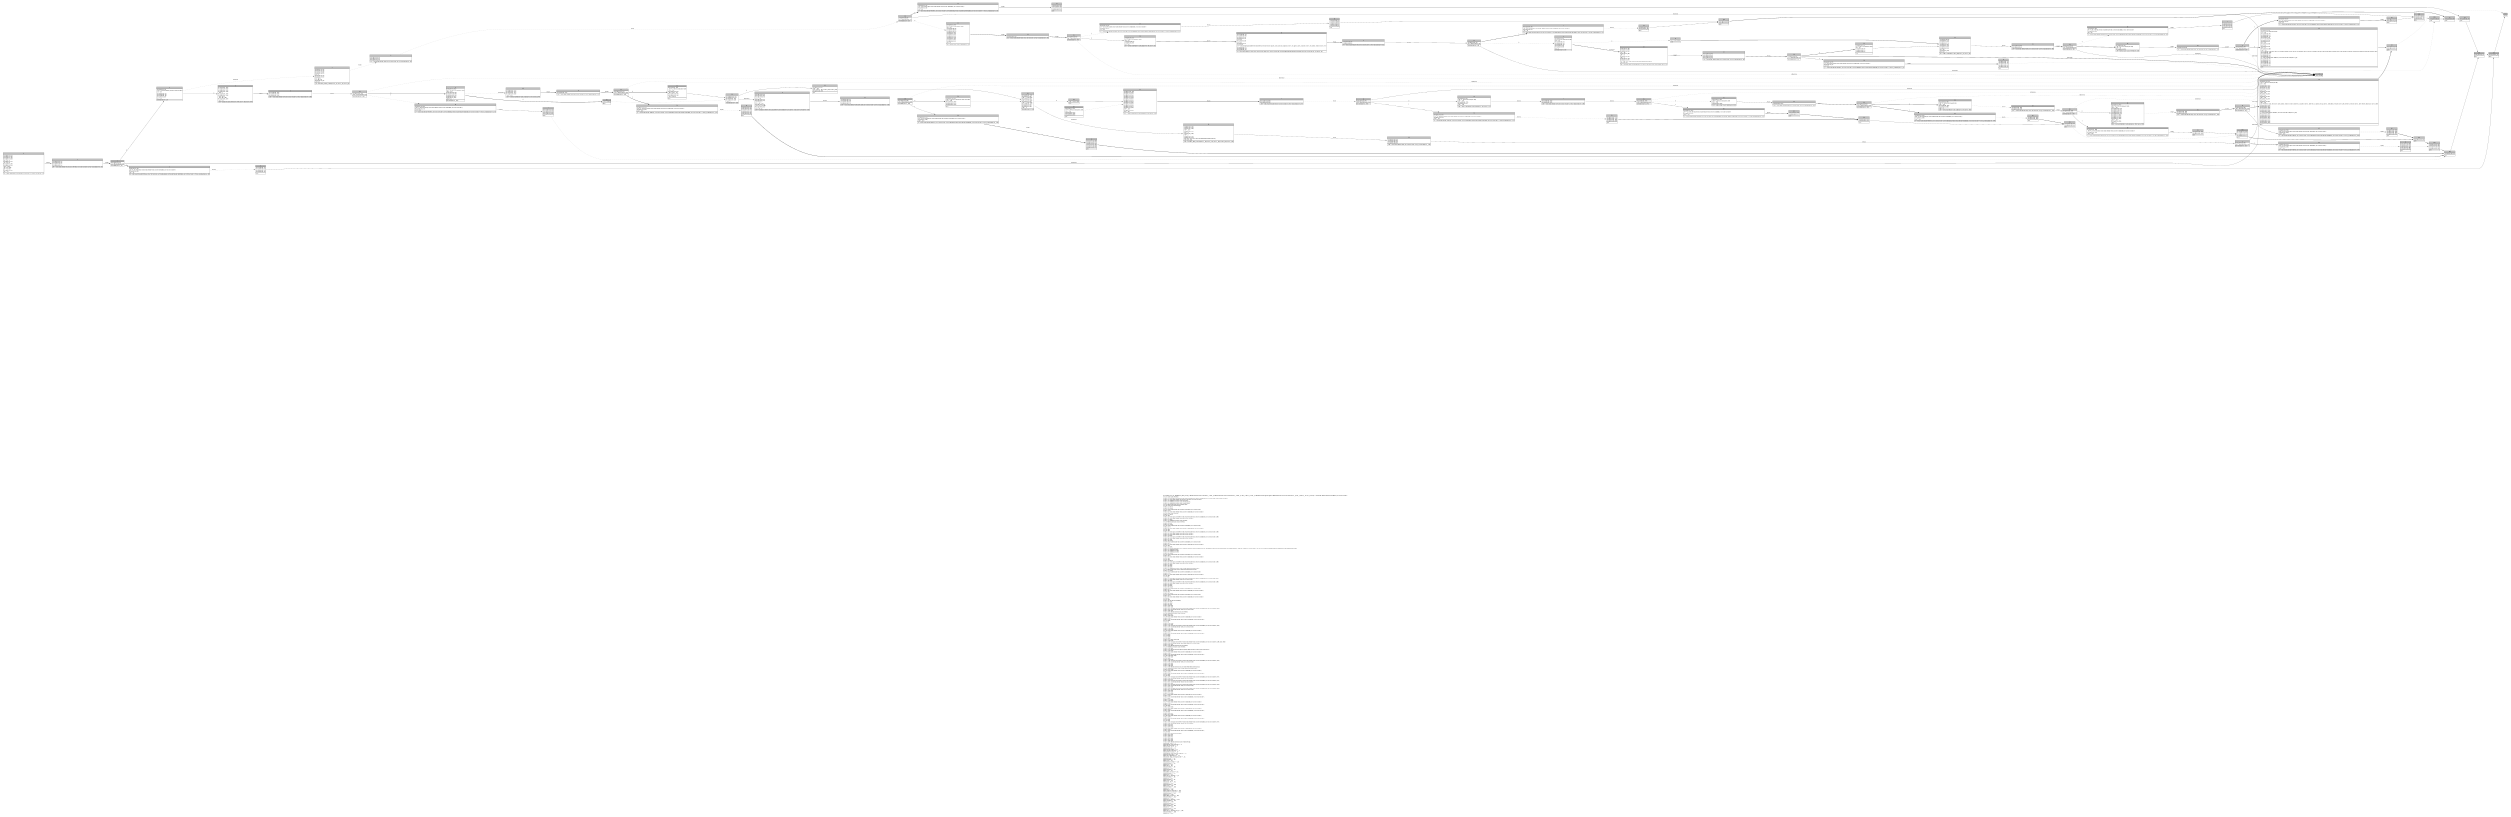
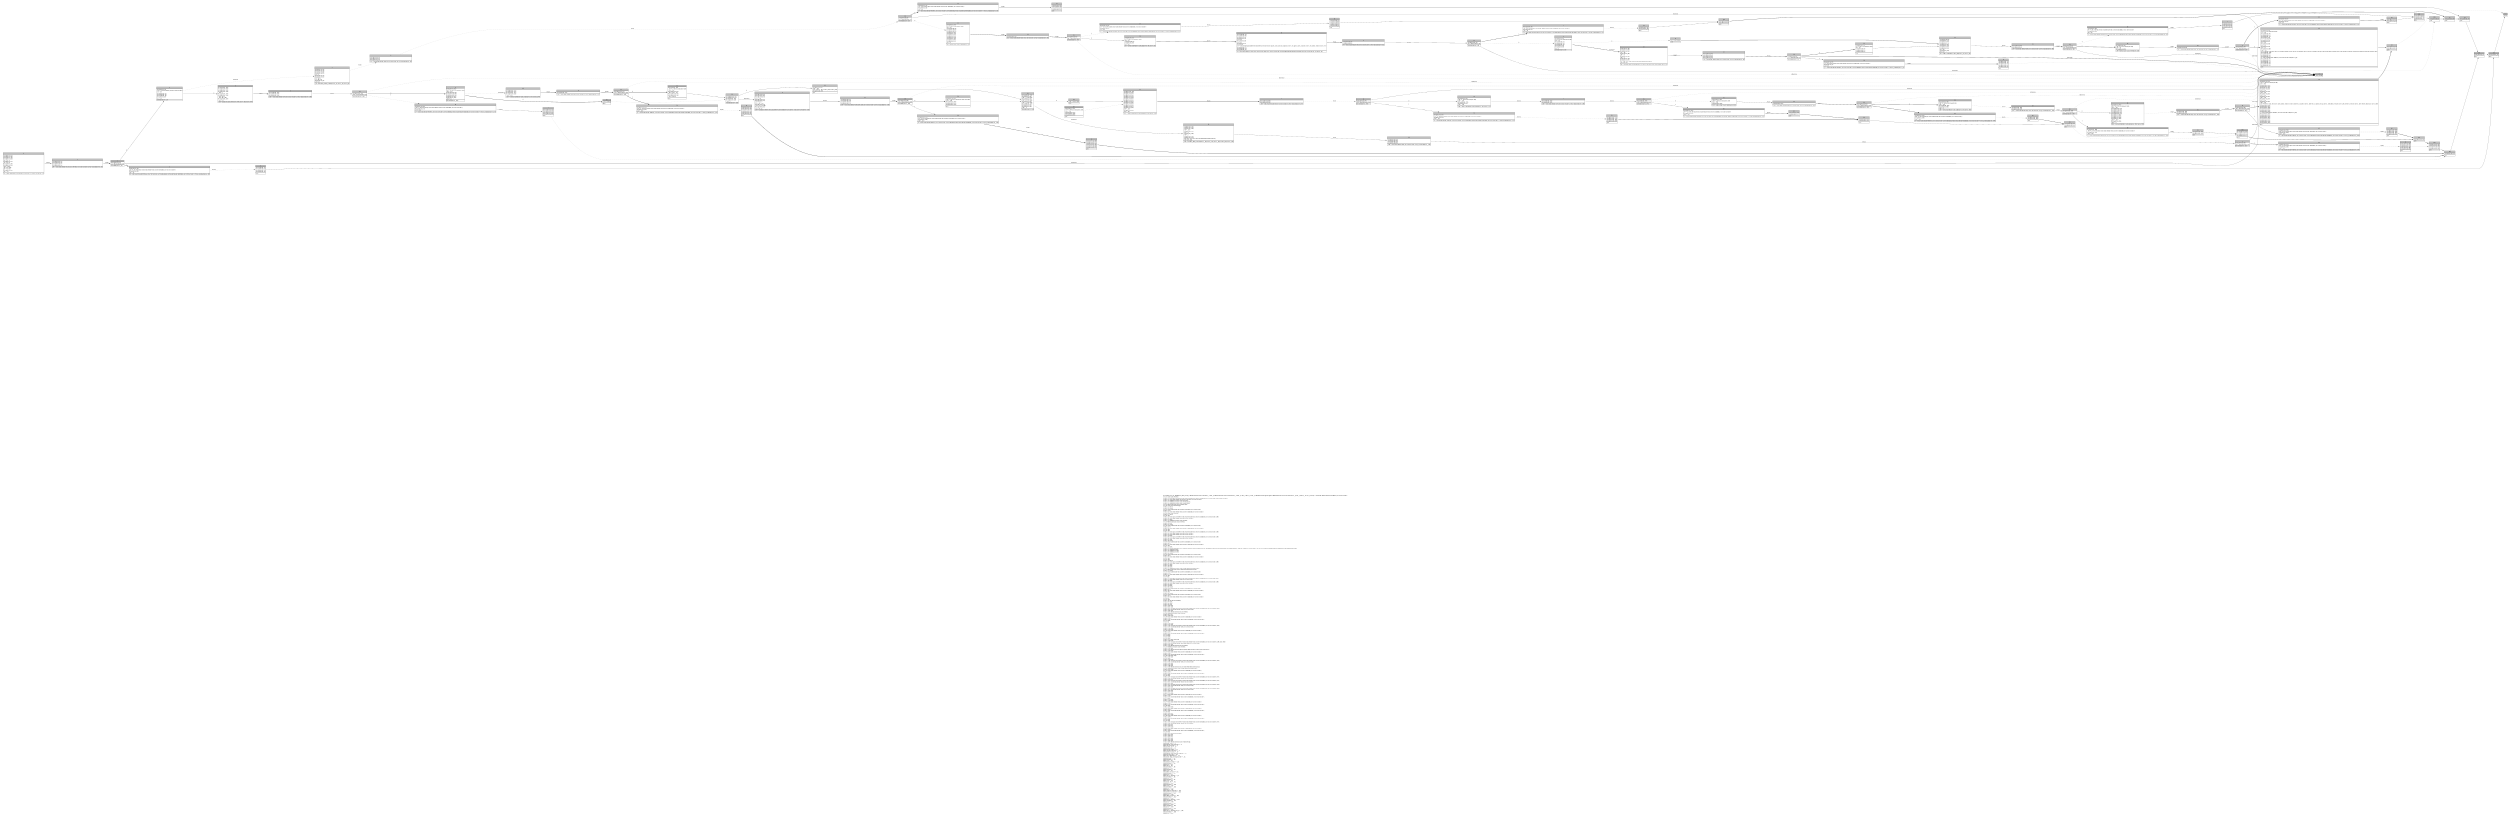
none -> (893, 101)
